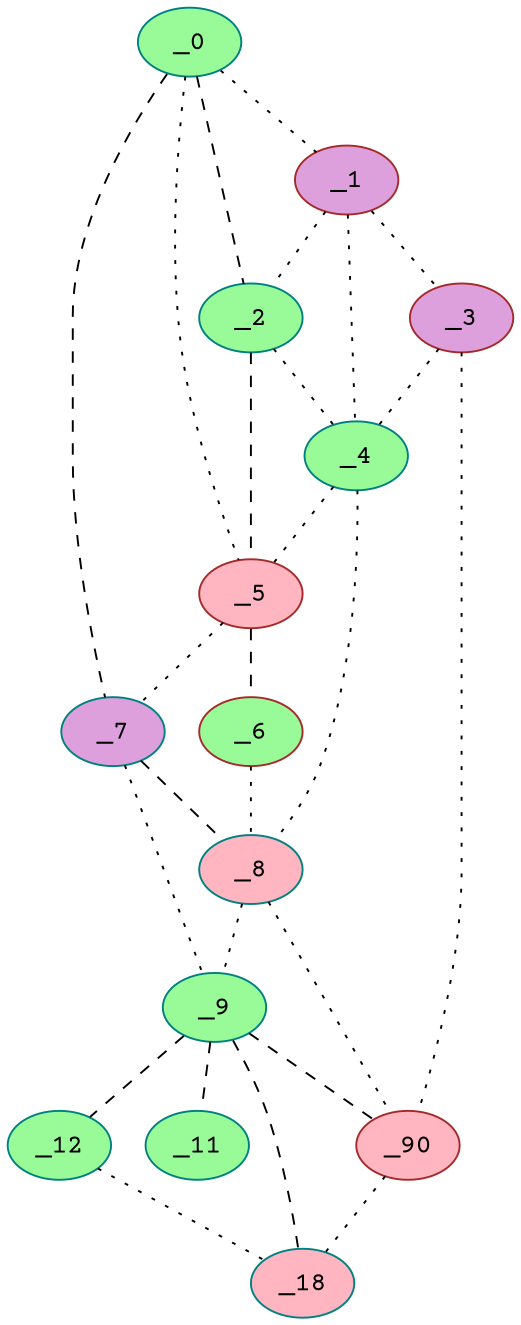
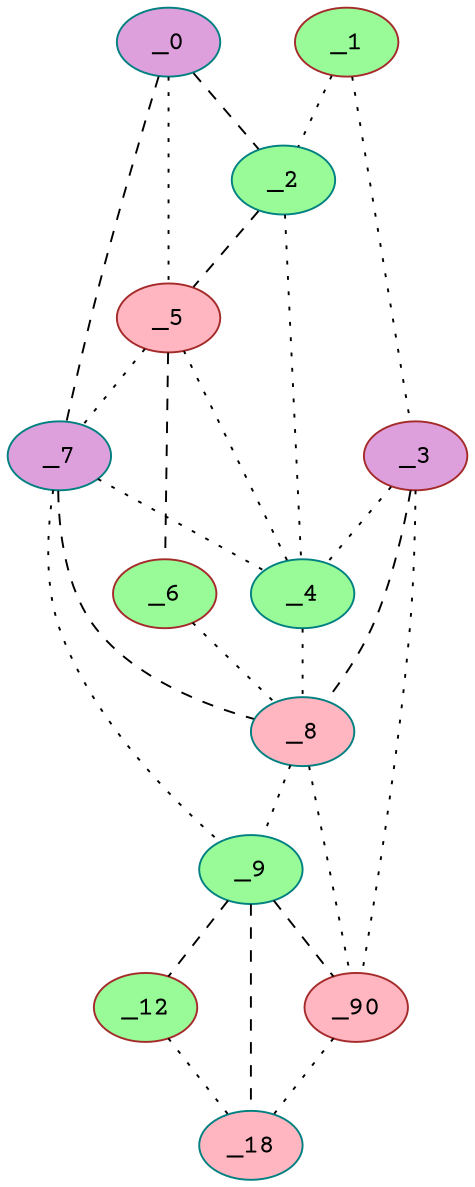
(190, 42) -> (169, 42)
(268, 111) -> none
(347, 180) -> (347, 42)
(351, 318) -> (181, 525)
none -> (382, 601)
(59, 1145) -> (146, 1007)
(197, 1145) -> none
